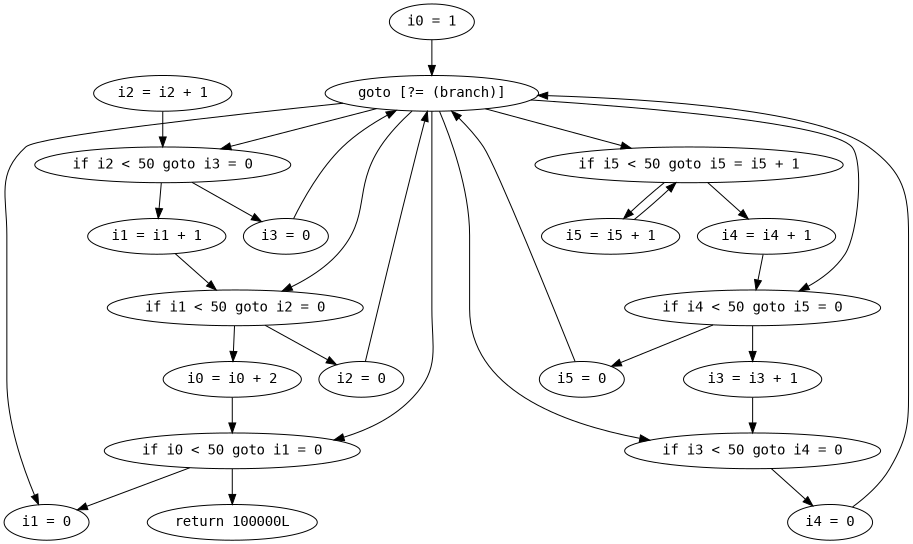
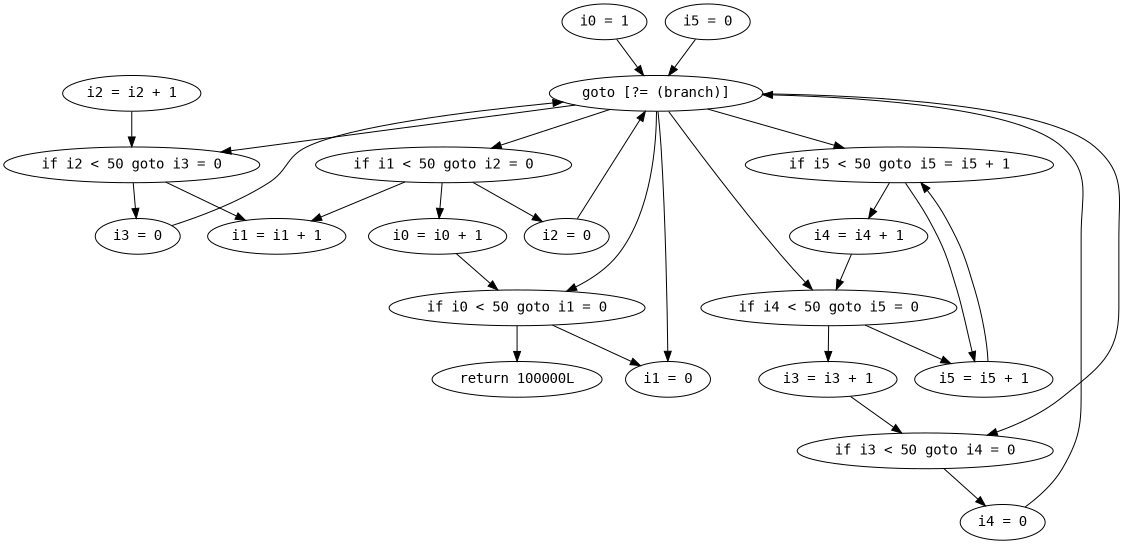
(192, 269) -> (363, 199)
(667, 344) -> (903, 342)
(232, 379) -> (438, 236)
